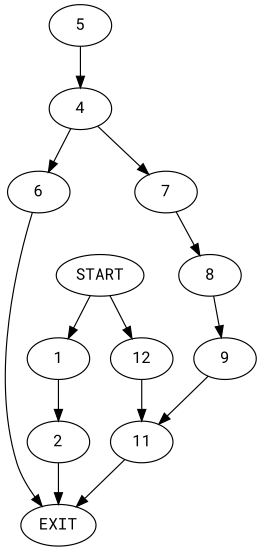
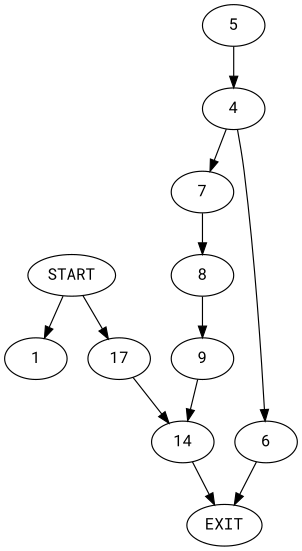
(142, 359) -> (119, 359)
(58, 442) -> none
(142, 442) -> (183, 442)
